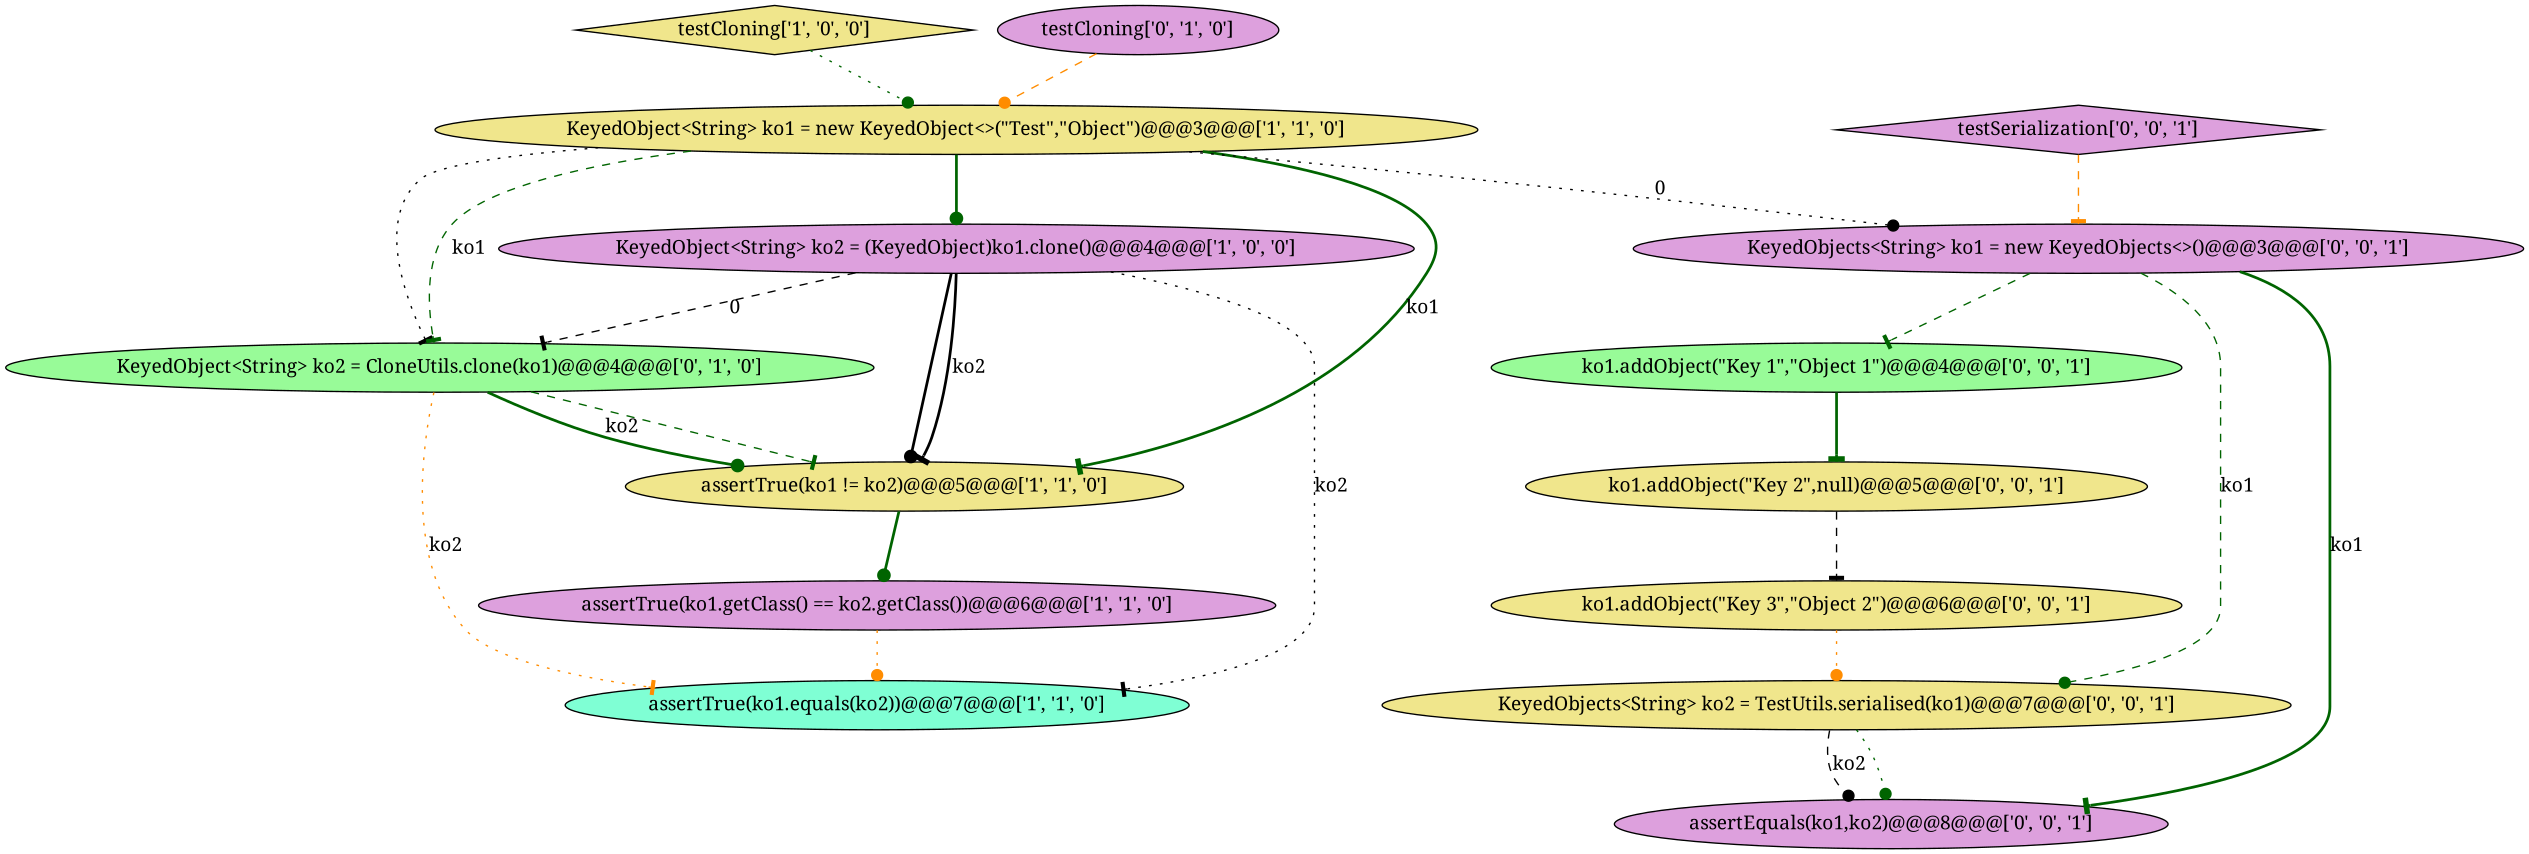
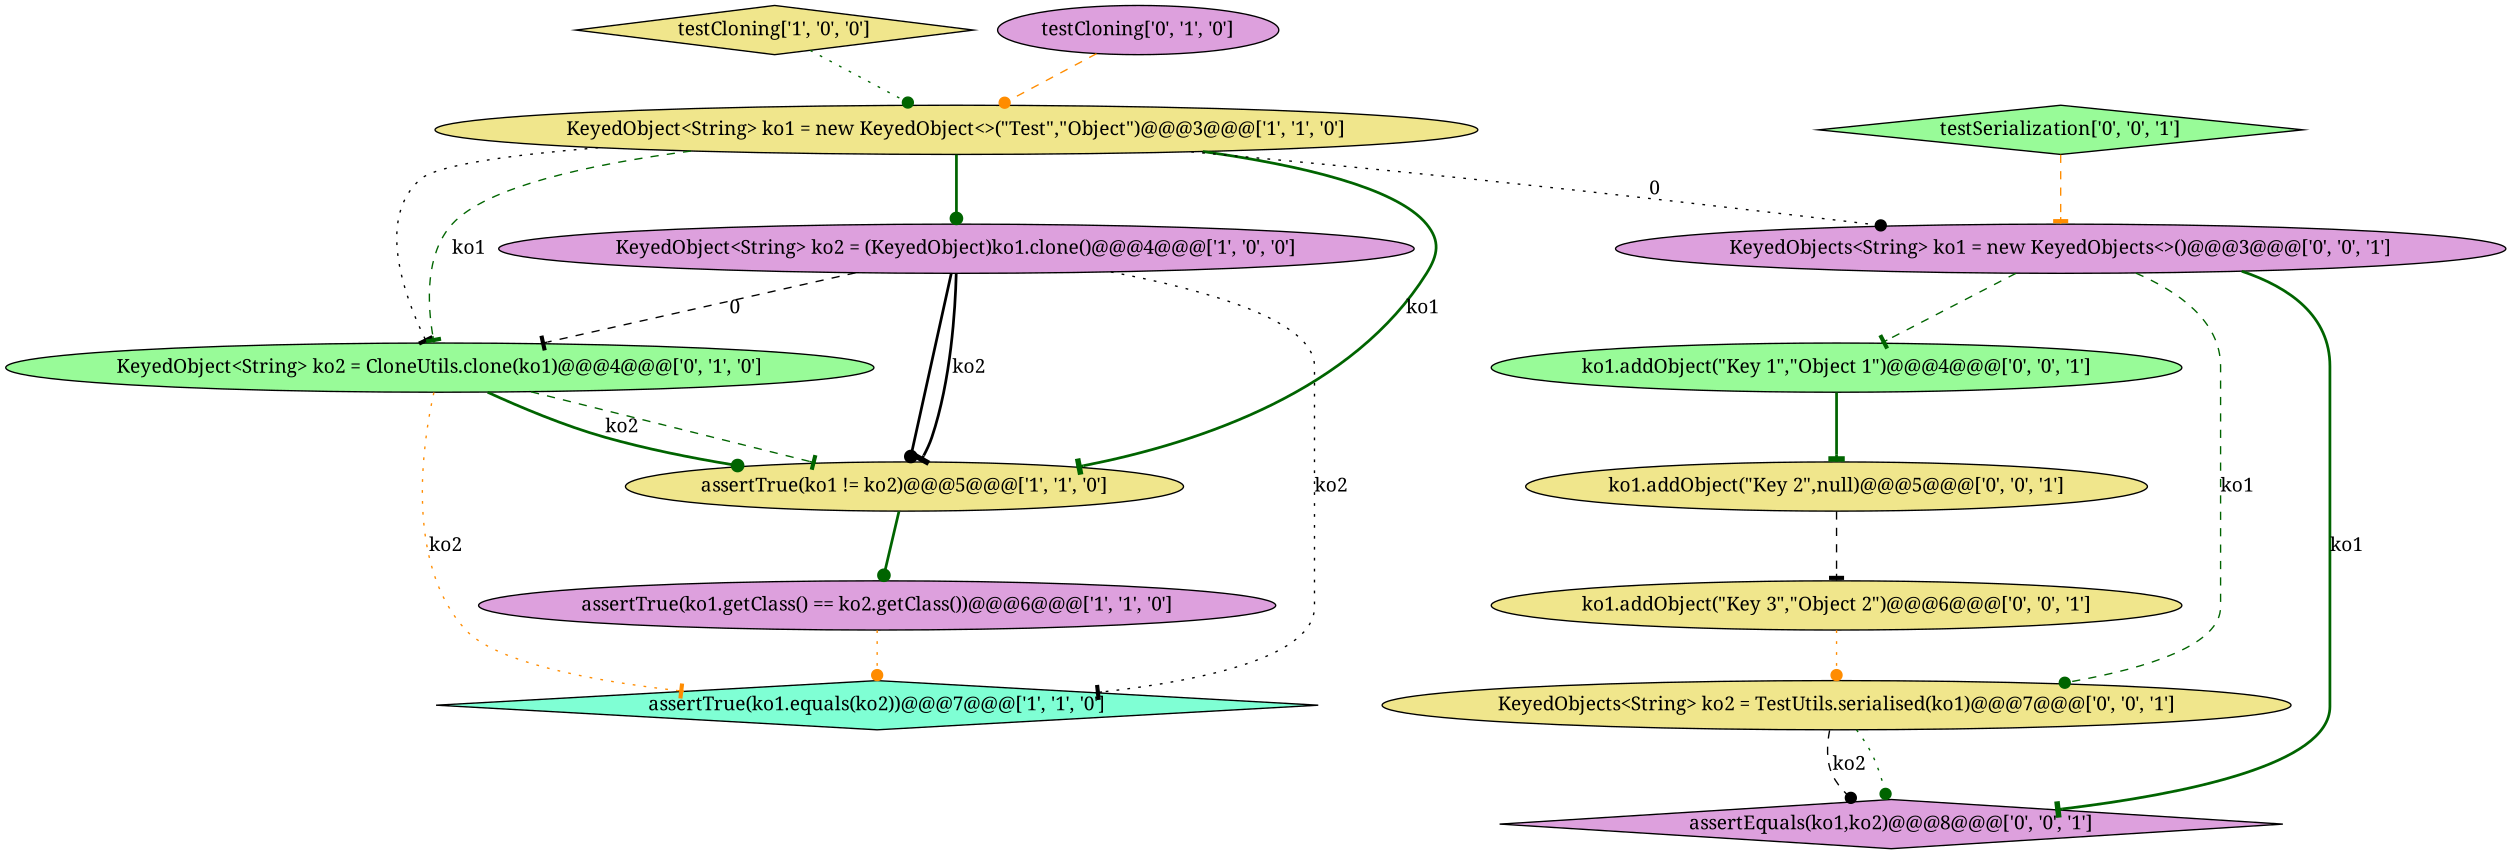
(2078, 130) -> (2061, 130)
(877, 705) -> (877, 705)
(1891, 824) -> (1891, 824)
